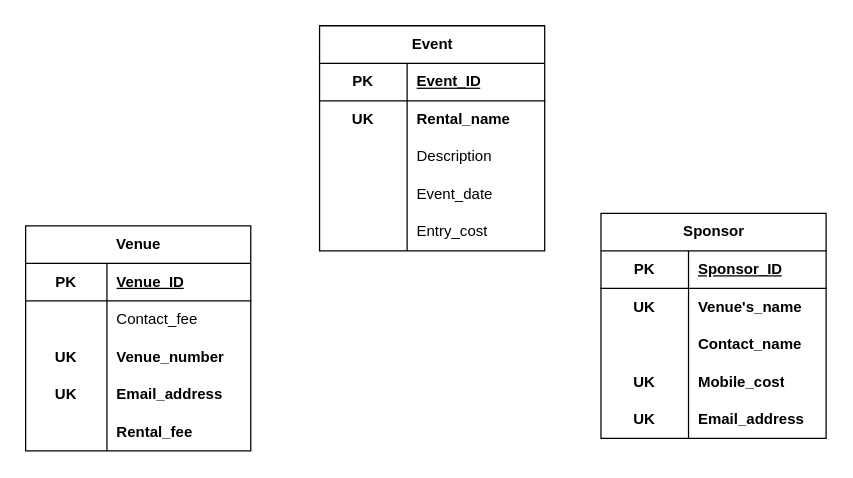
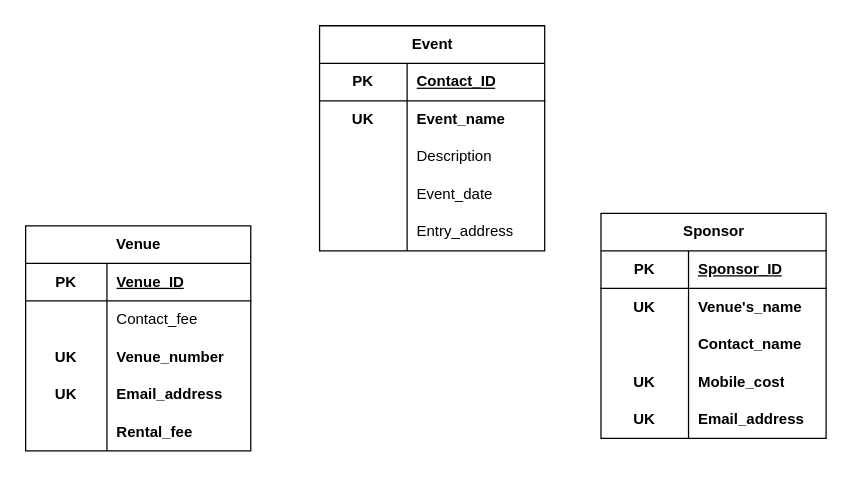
(450, 82) -> (459, 82)
(461, 119) -> (459, 119)
(459, 232) -> (471, 232)
